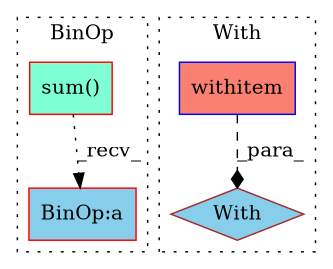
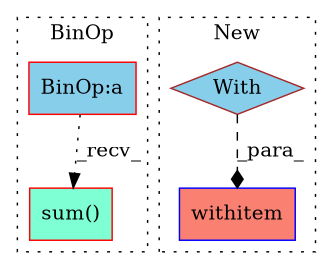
(237, 34) -> (237, 34)
(237, 143) -> (237, 143)
(76, 144) -> (77, 144)
